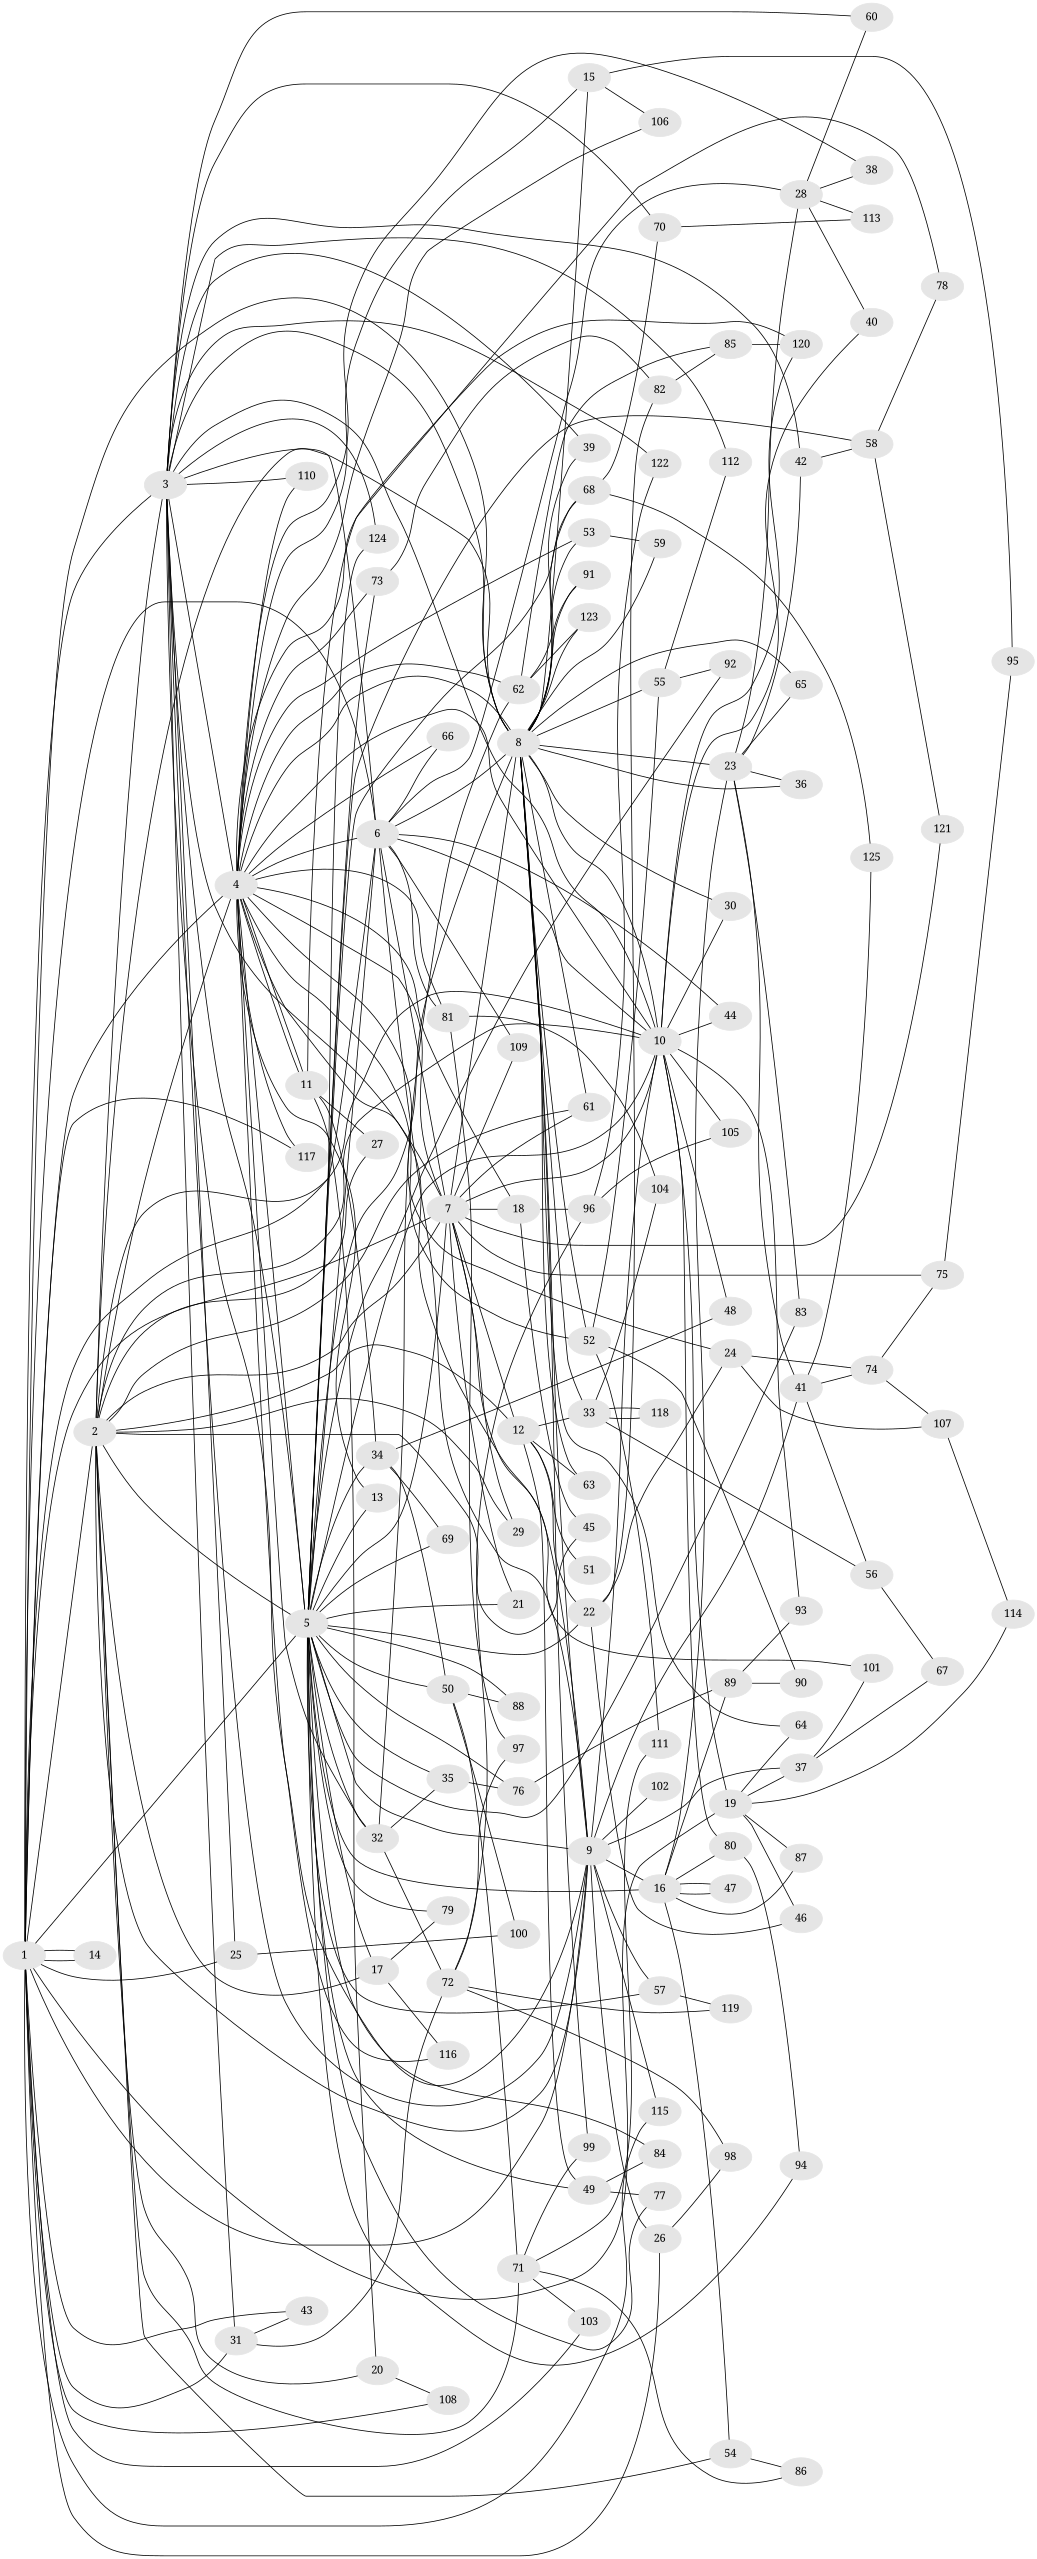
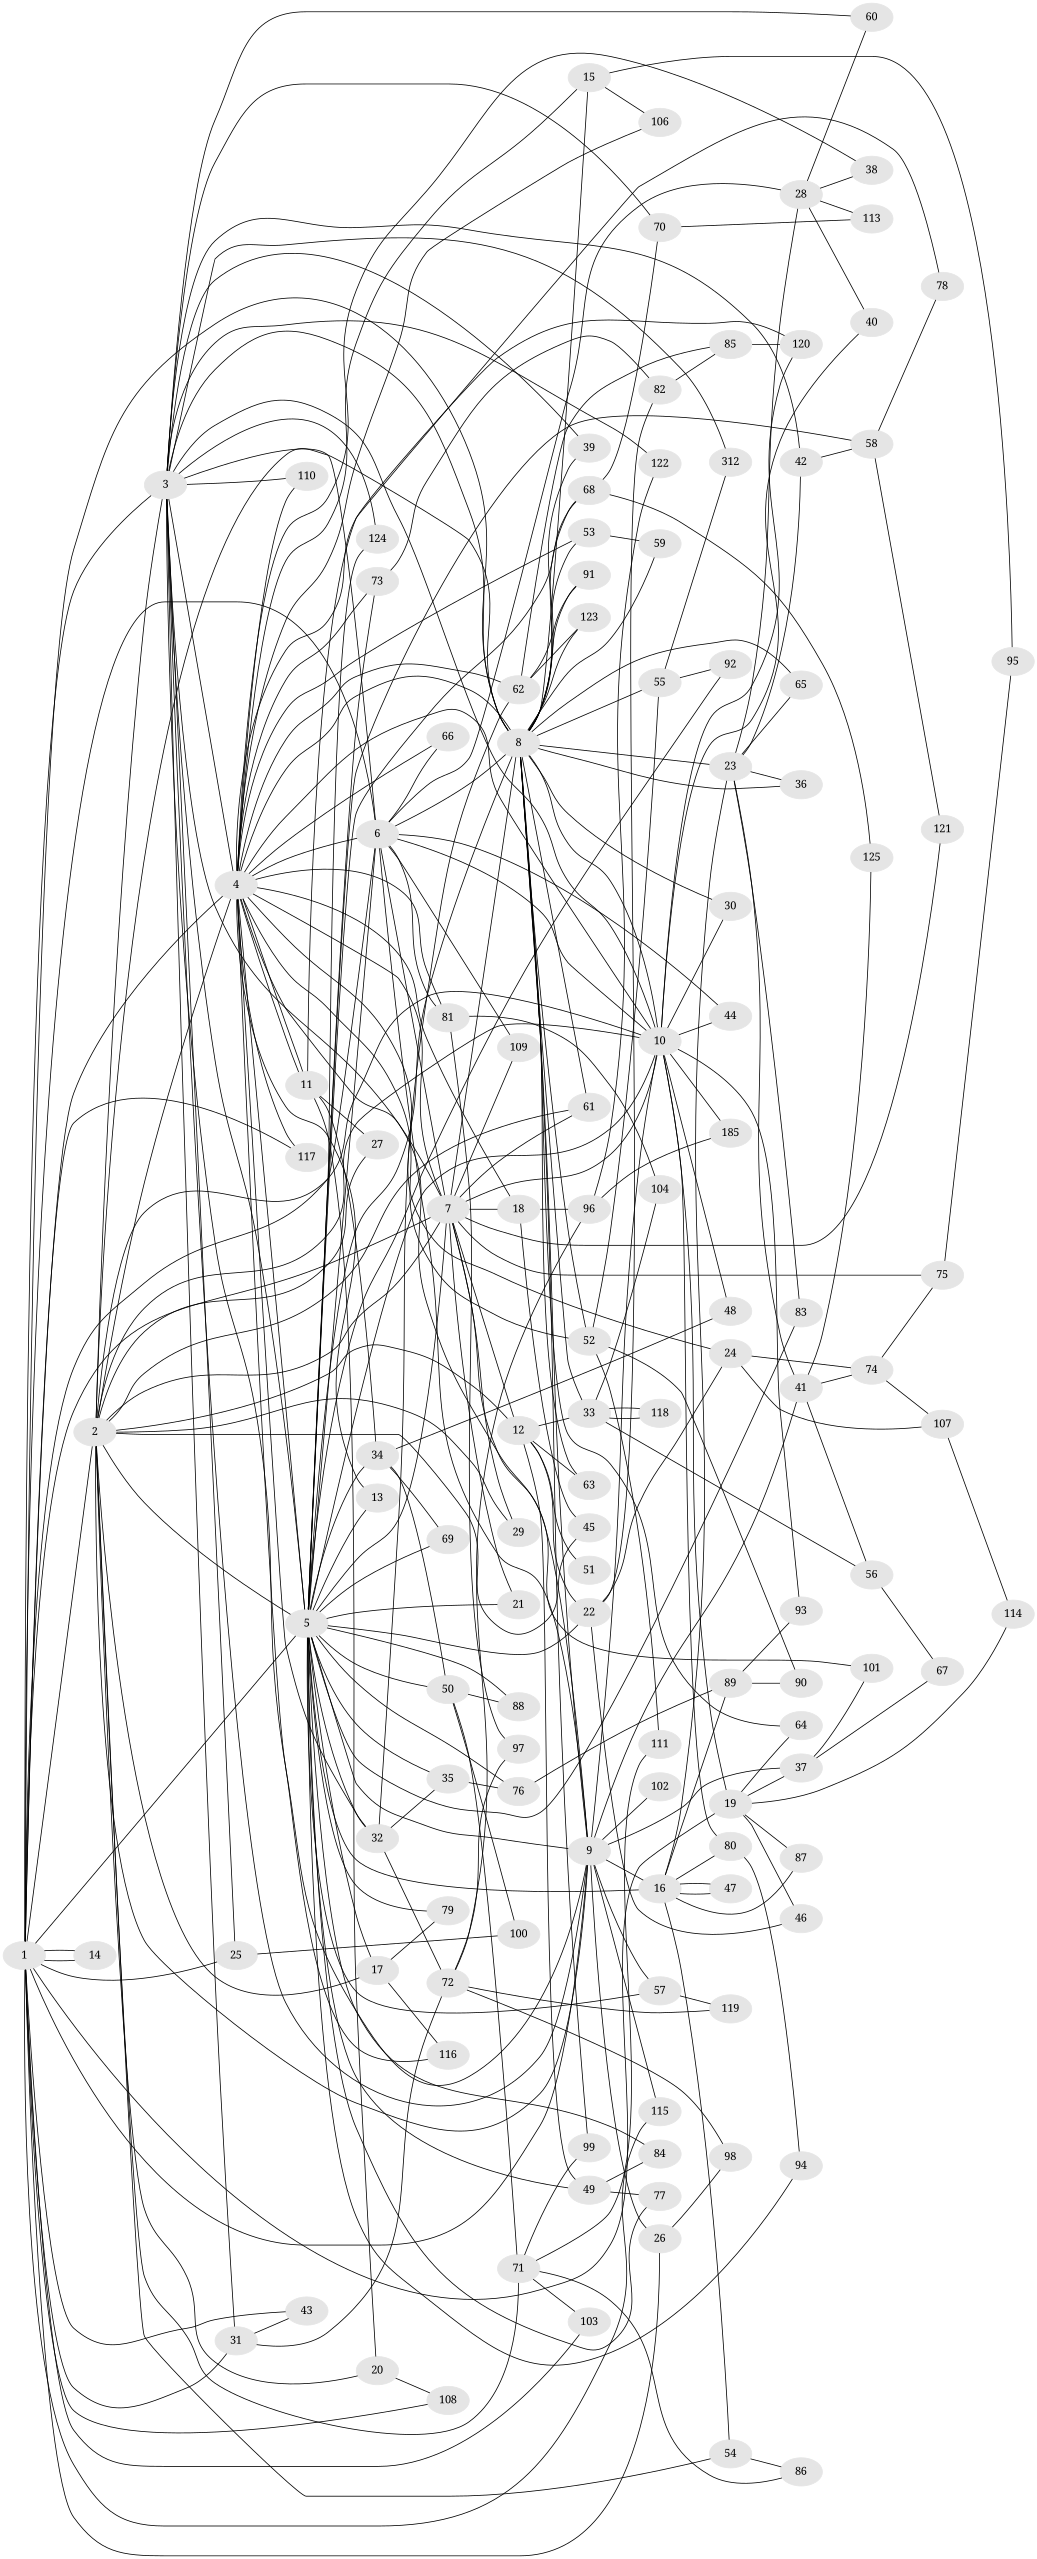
(731, 462) -> (731, 462)
(731, 1133) -> (731, 1133)
